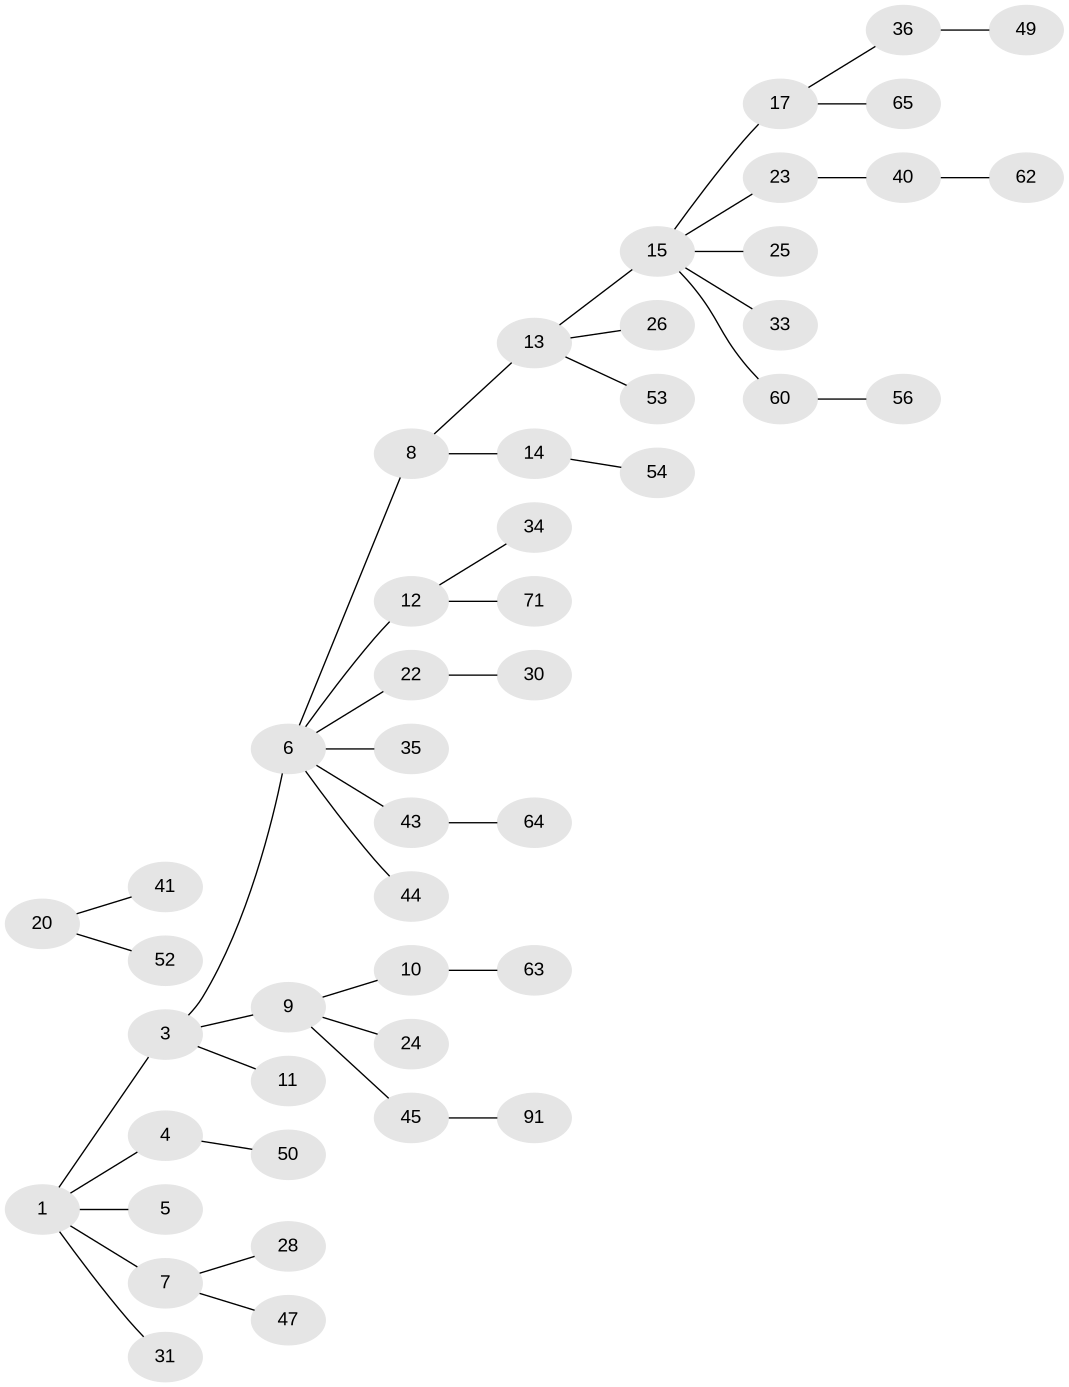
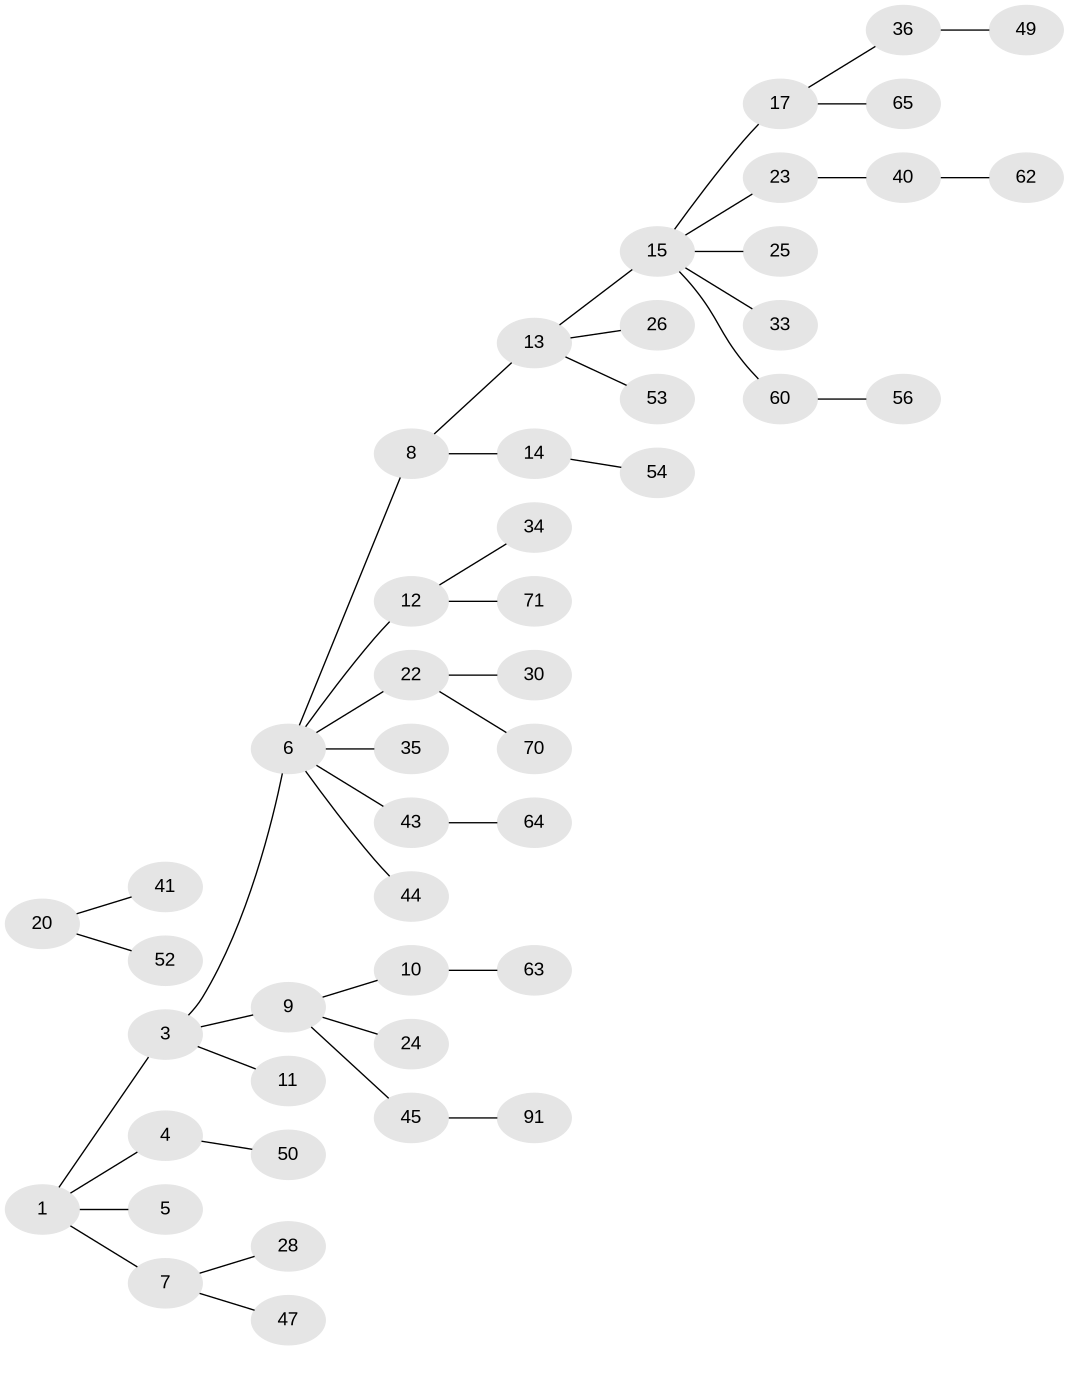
none -> (534, 749)
(165, 1357) -> none
